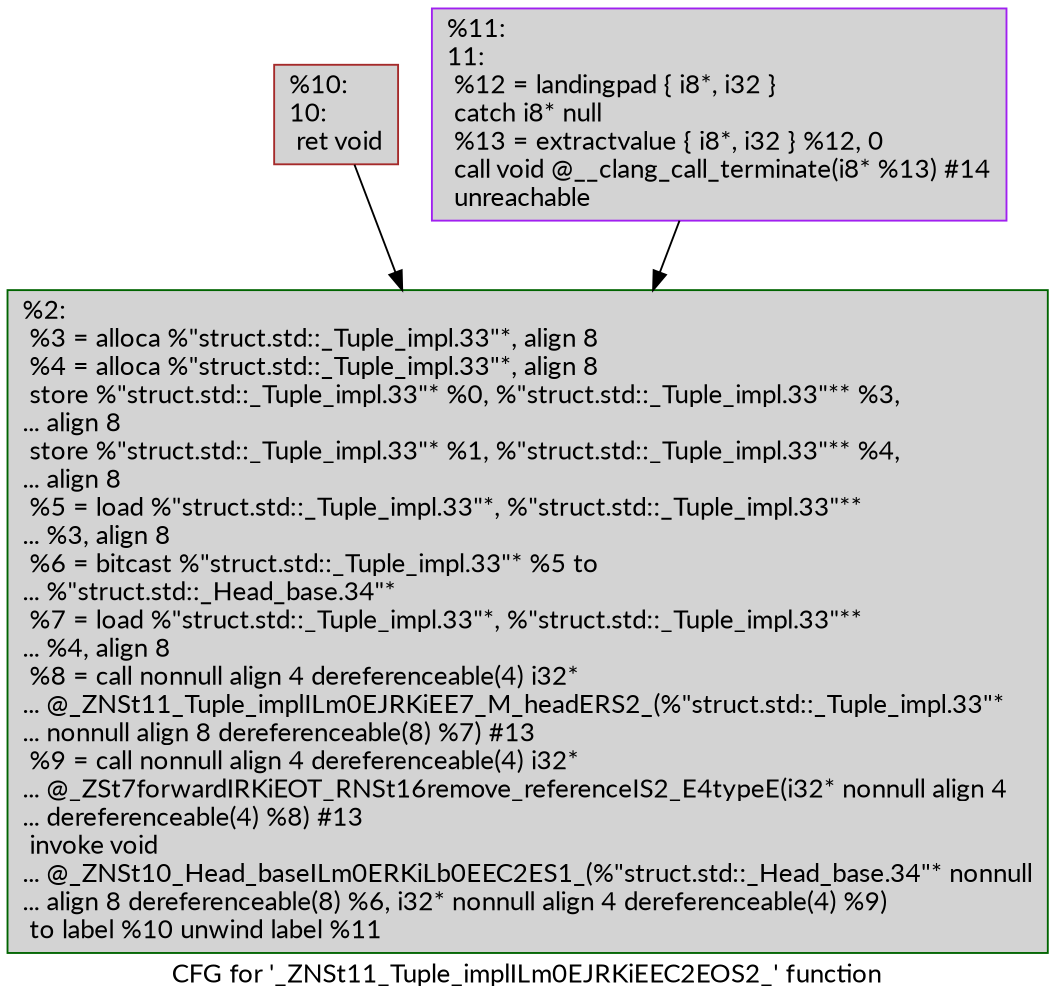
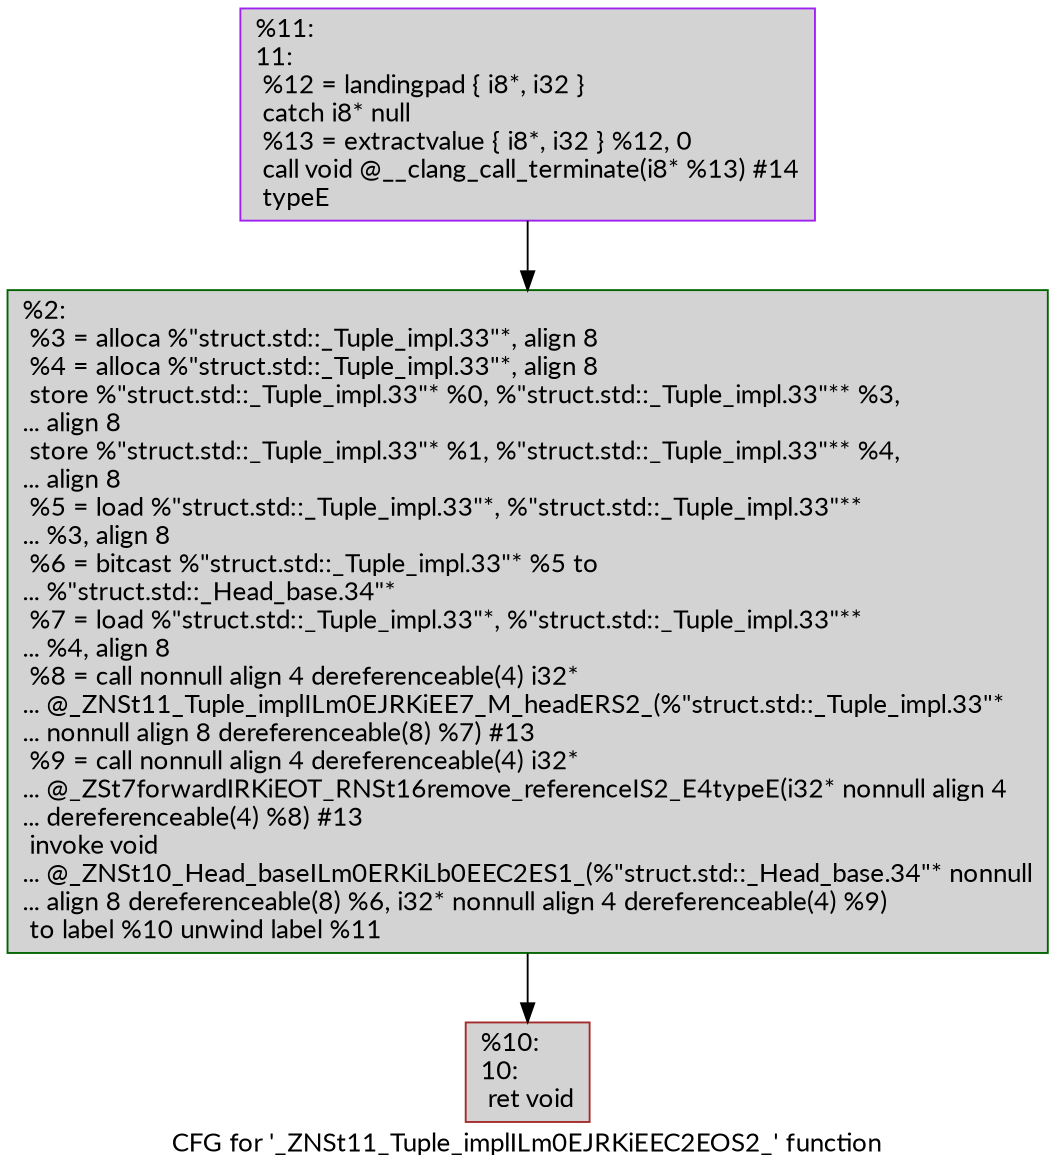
(519, 198) -> (293, 198)
(375, 219) -> (528, 978)
